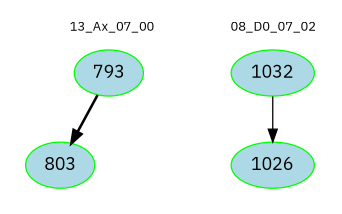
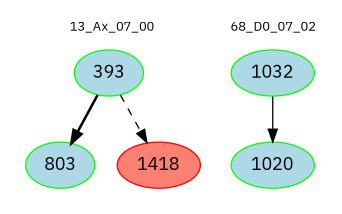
(273, 28) -> (273, 28)
(109, 73) -> (109, 73)
none -> (159, 165)
(273, 165) -> (273, 165)
